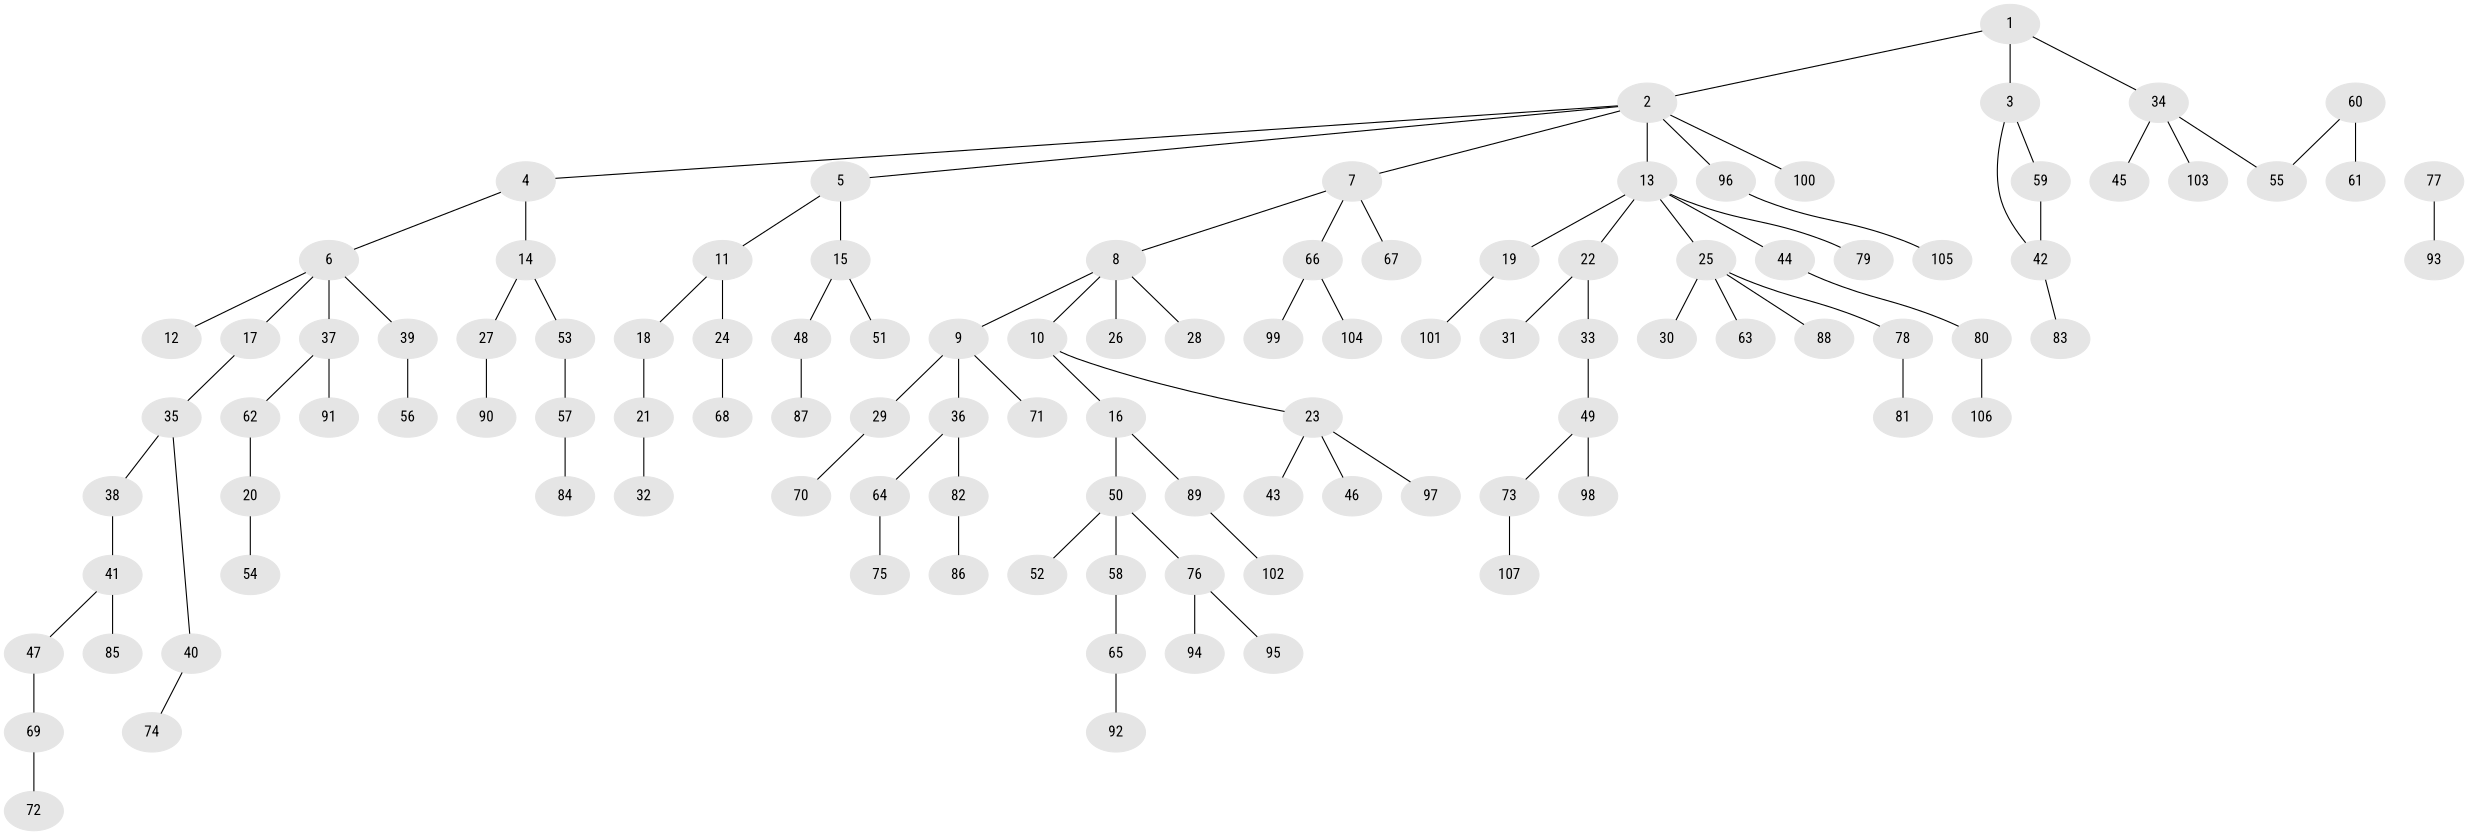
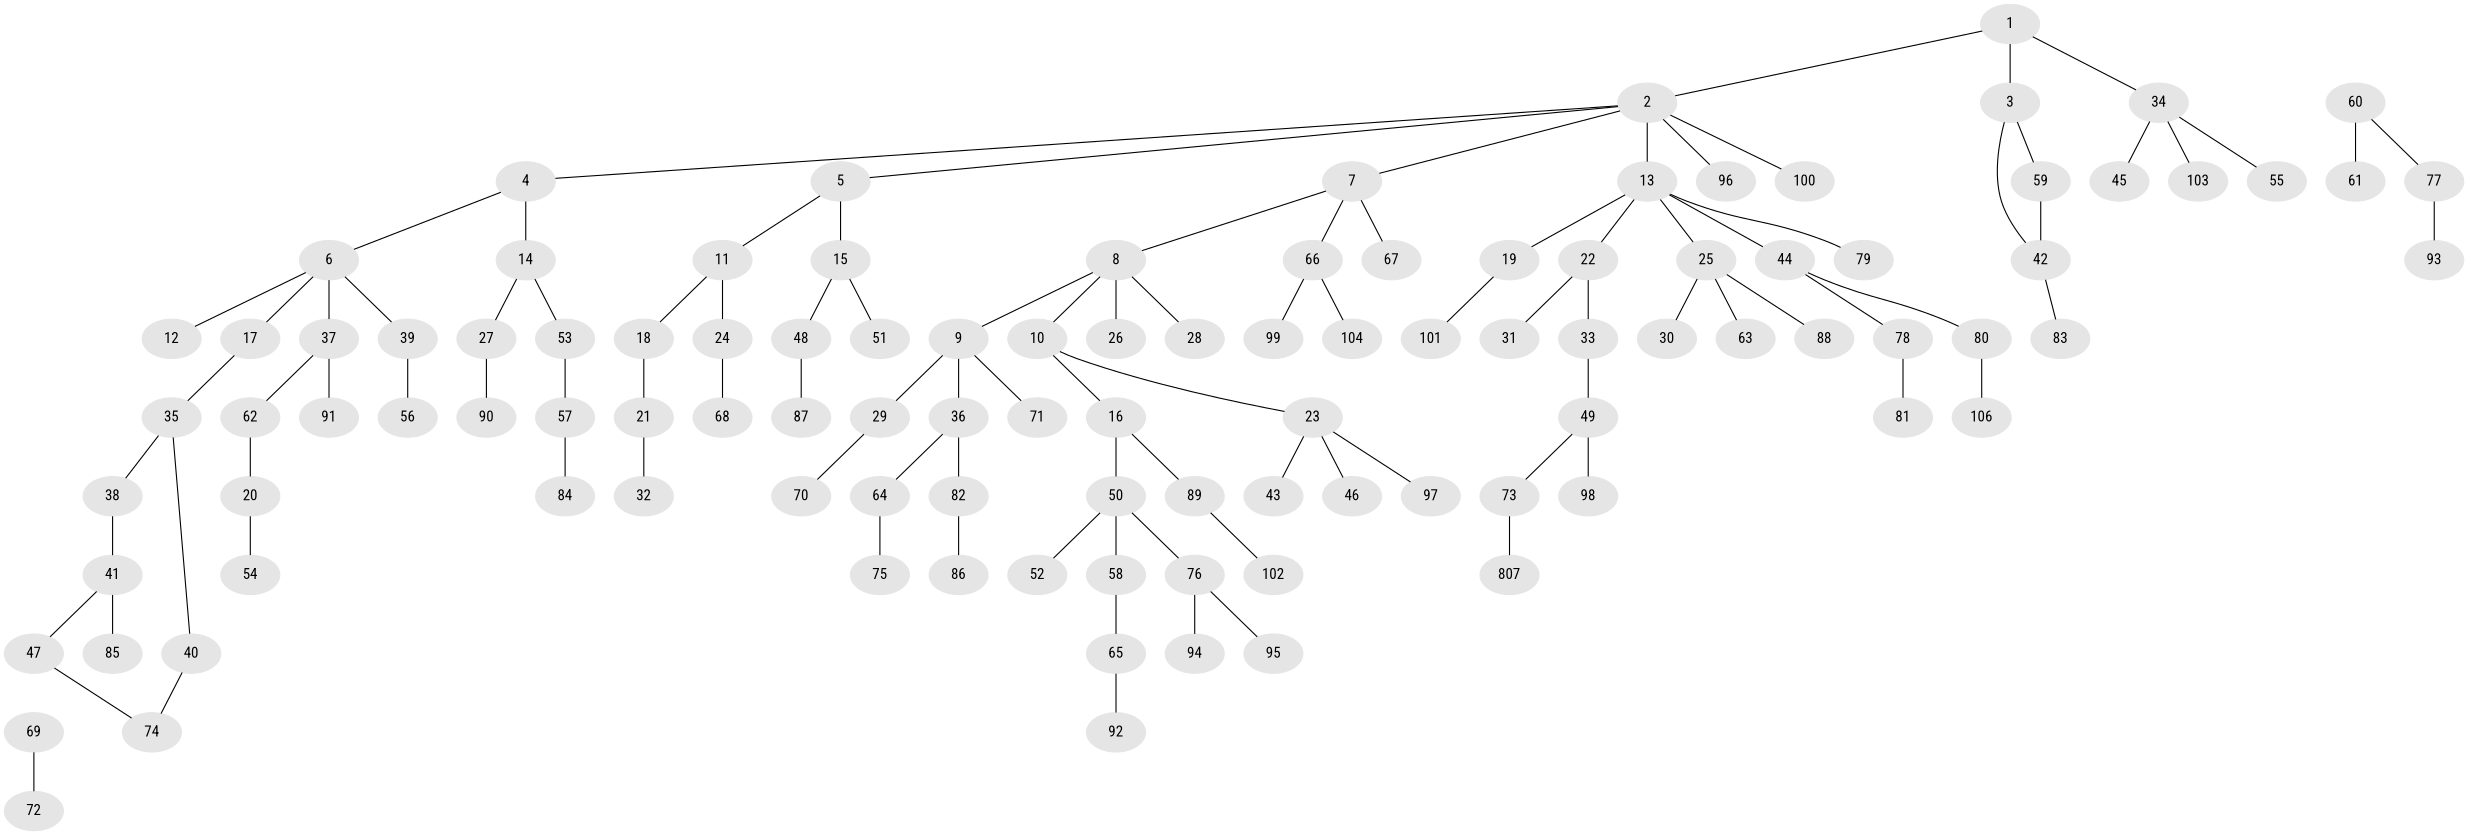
(2316, 142) -> (2395, 142)
(1942, 260) -> none
(1805, 299) -> (1844, 300)
(1510, 575) -> (1510, 575)
(34, 693) -> (93, 693)
